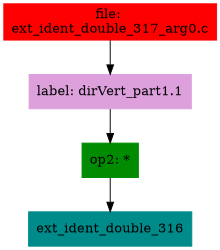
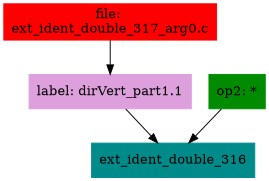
(110, 121) -> (138, 122)
